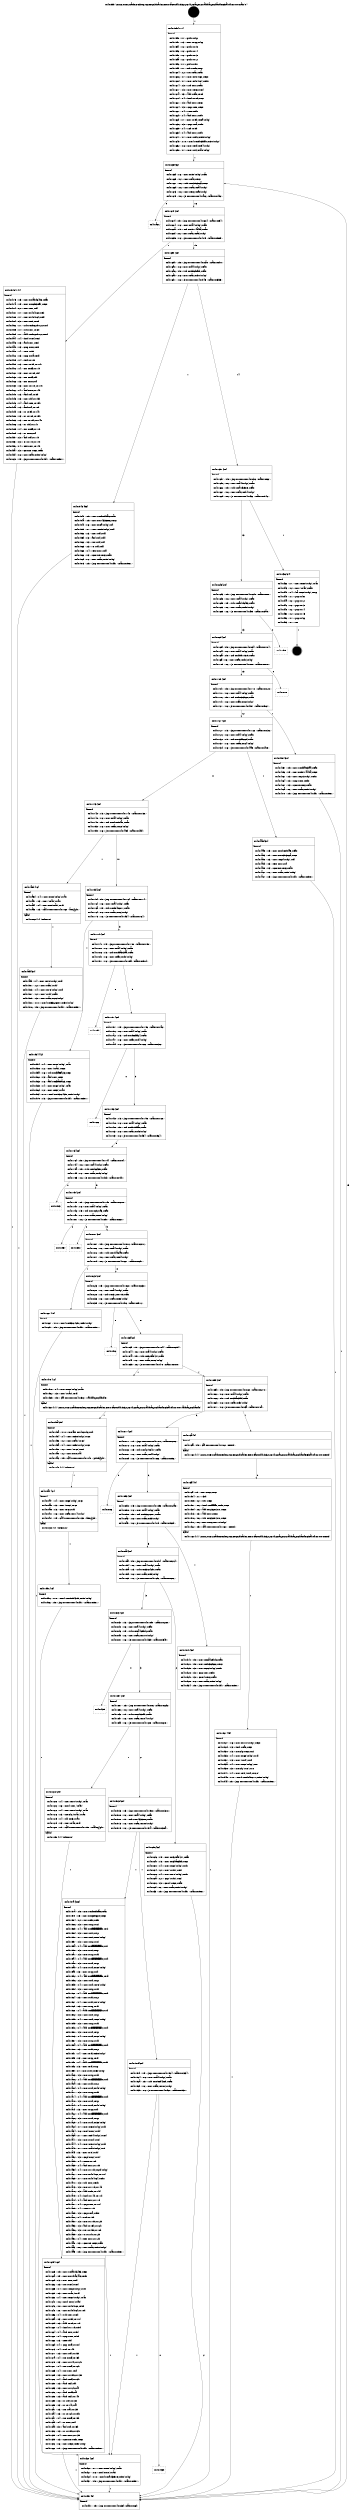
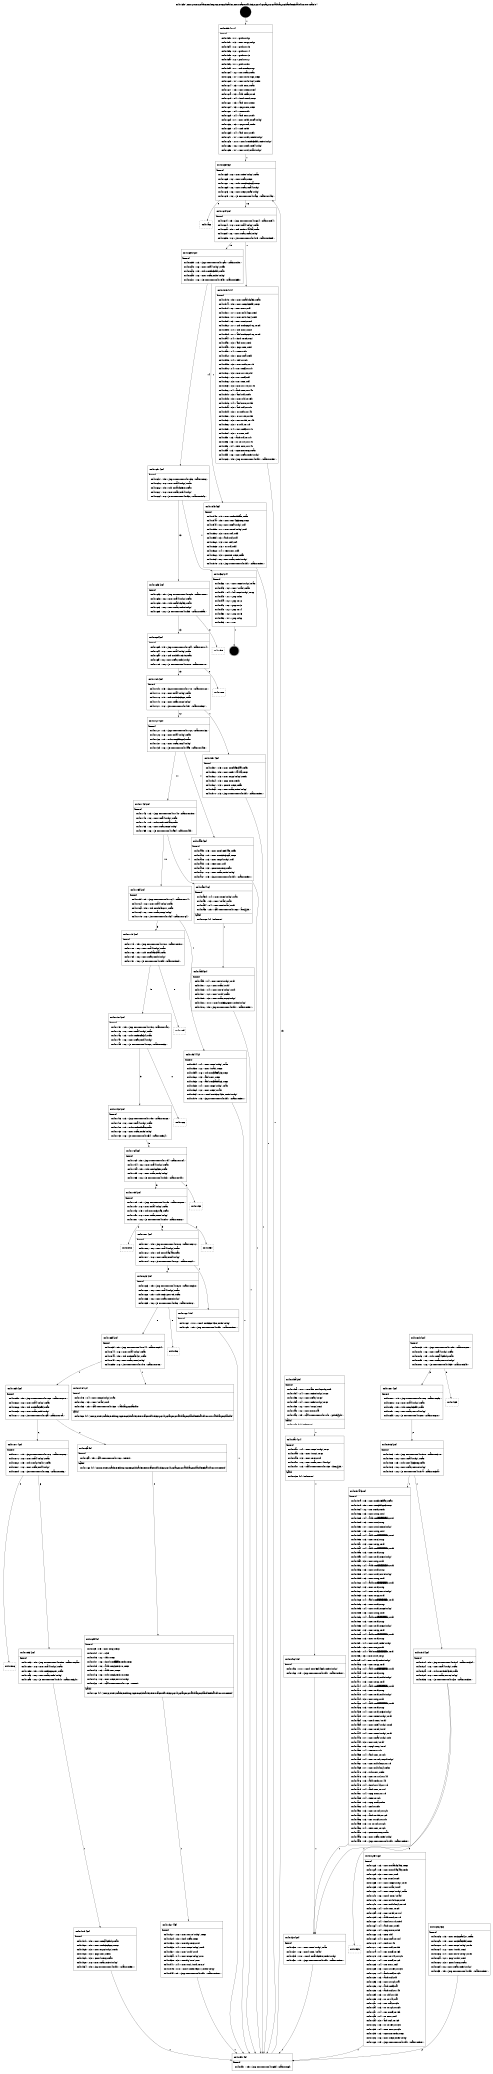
(103, 1415) -> none
(147, 1565) -> none
(75, 1815) -> none
